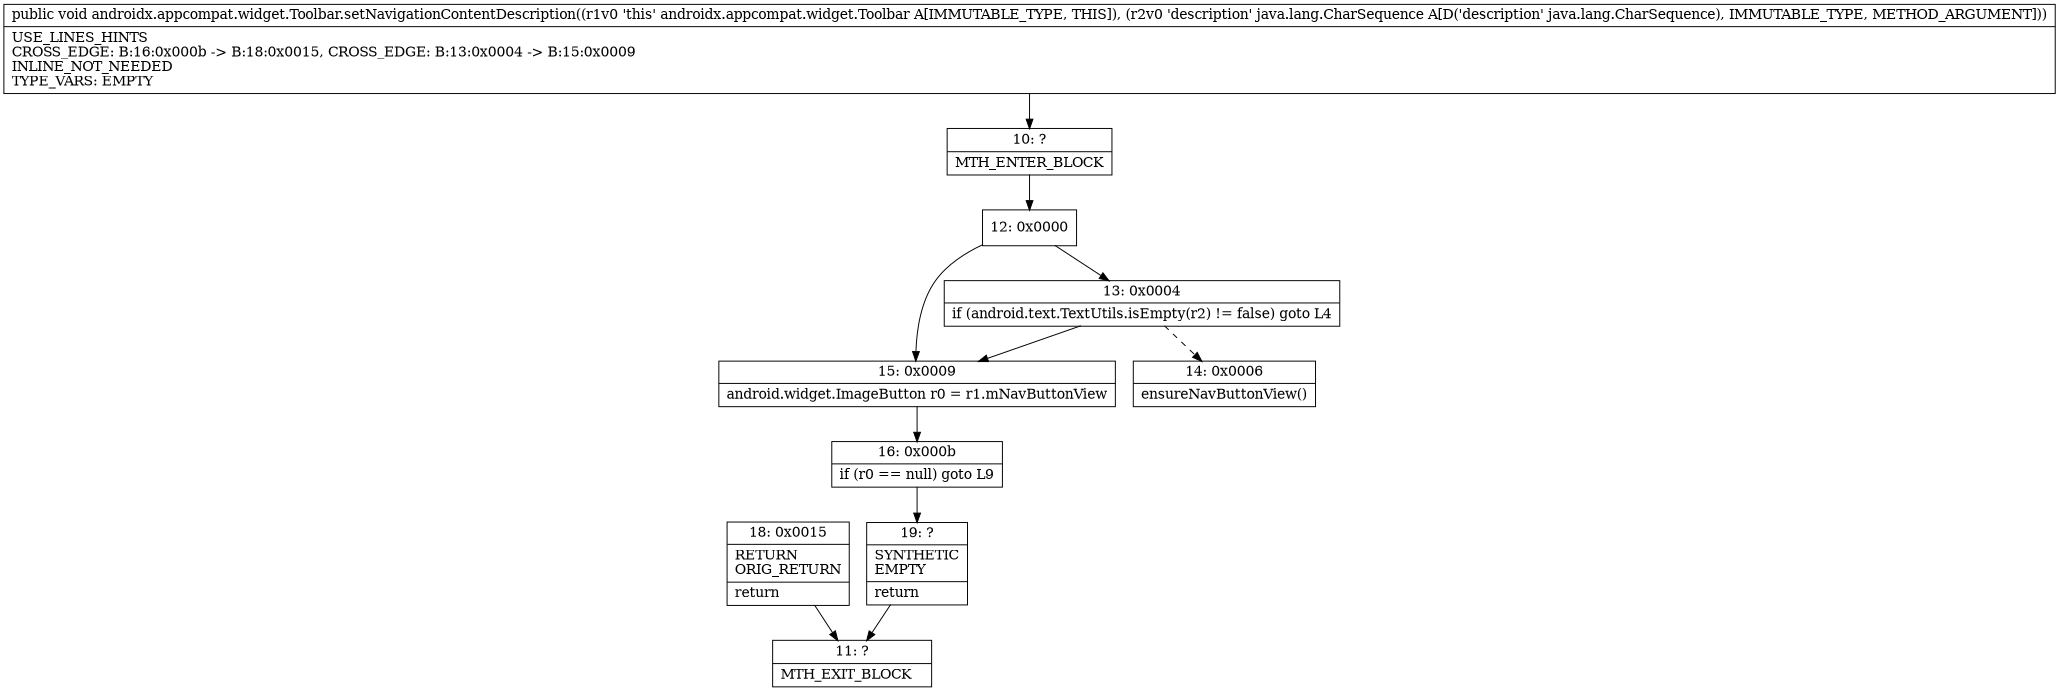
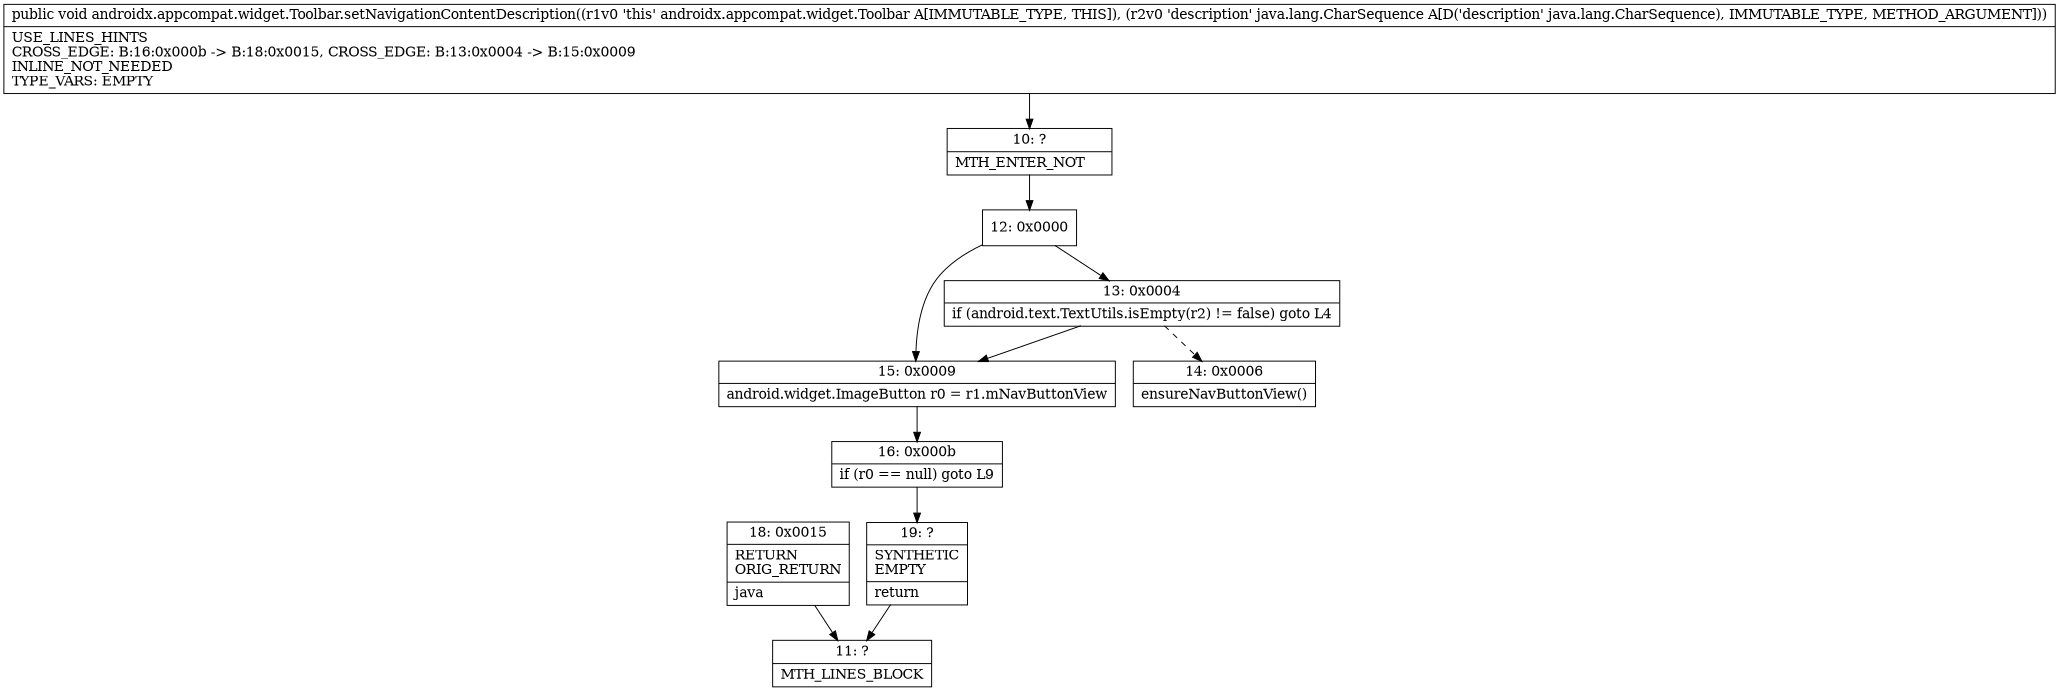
(1030, 163) -> (1020, 163)
(757, 593) -> (749, 593)
(846, 675) -> (852, 675)
